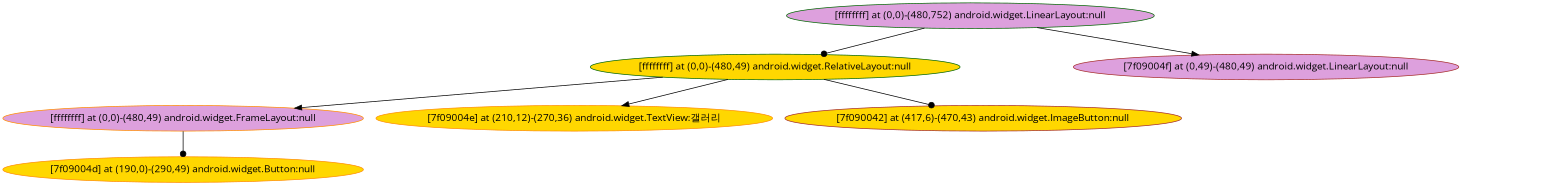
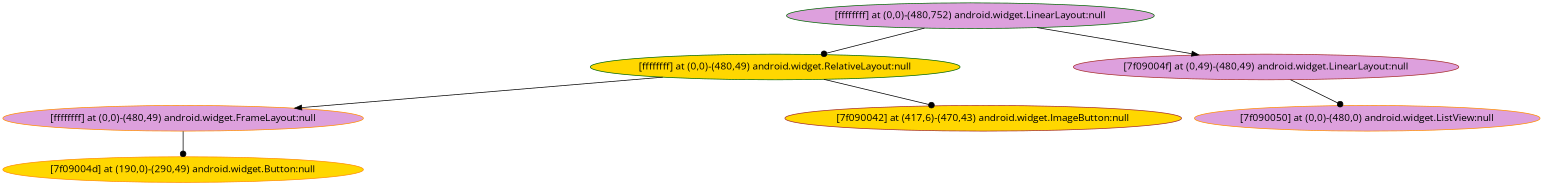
(574, 118) -> none
none -> (1367, 118)
